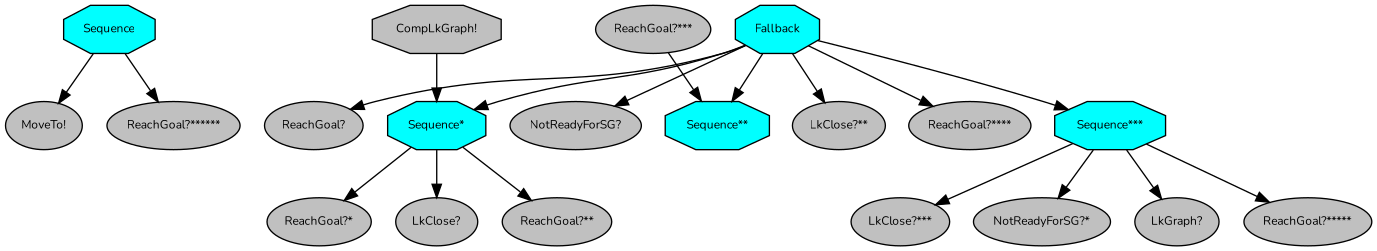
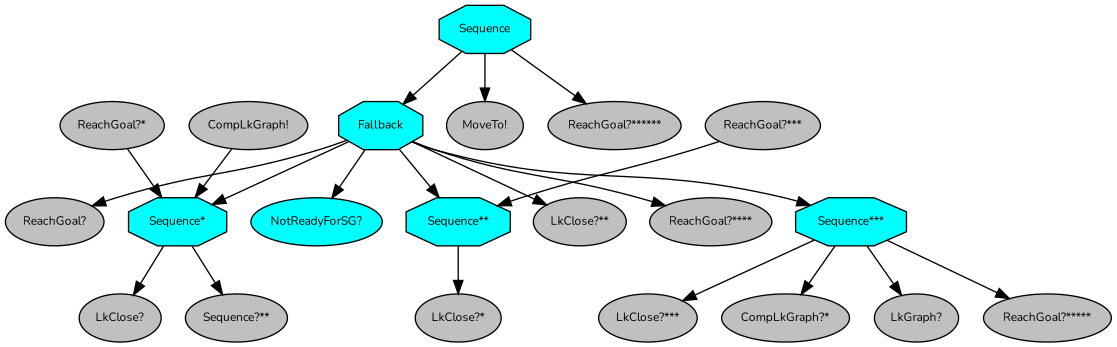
(437, 29) -> (248, 126)
none -> (438, 73)
(576, 126) -> (317, 222)
(383, 170) -> (141, 168)
(557, 222) -> (236, 318)
(1042, 222) -> (786, 318)
none -> (458, 318)
